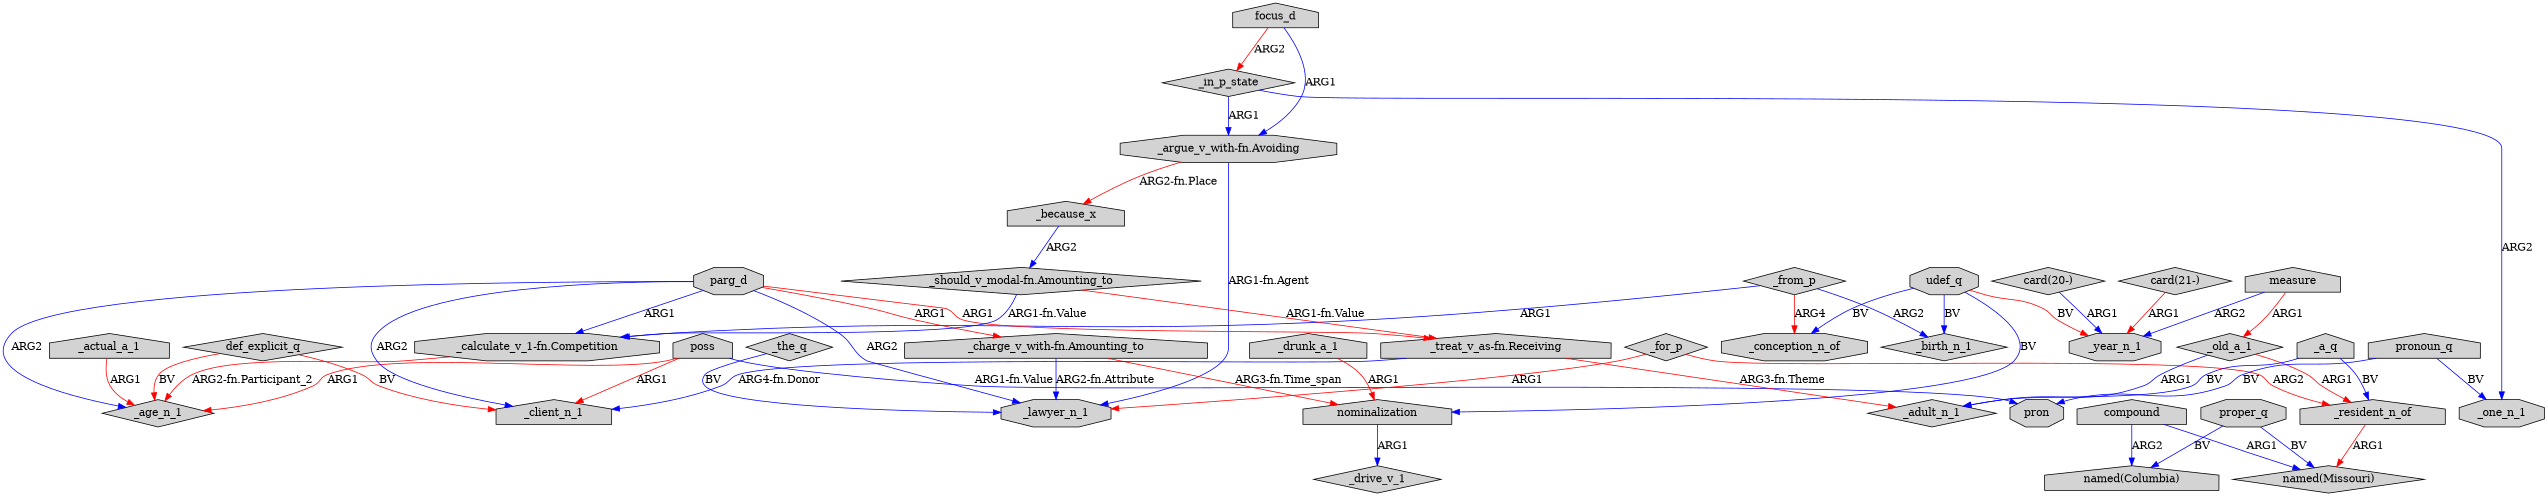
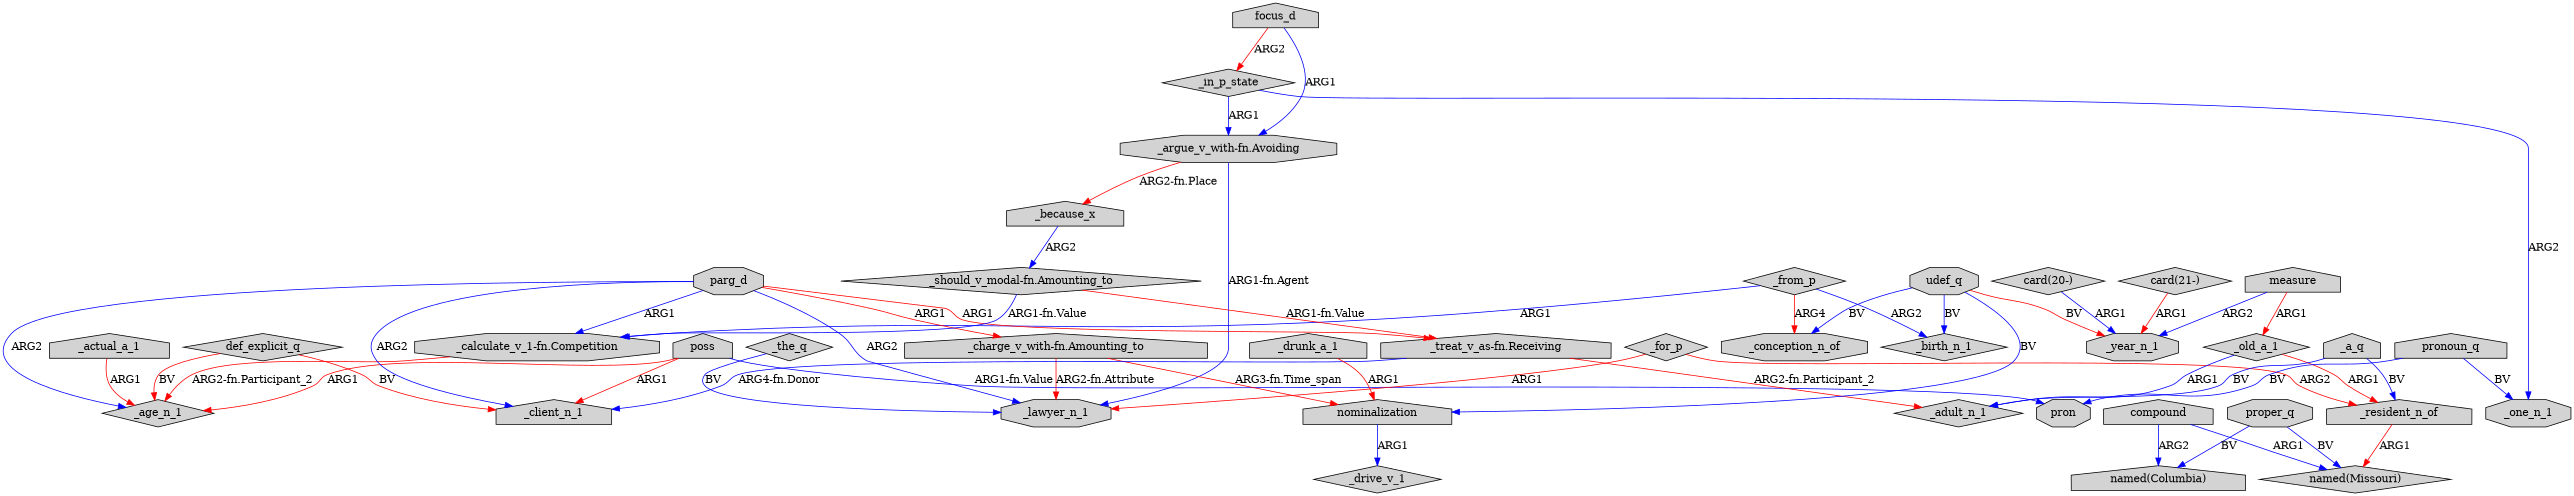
(1056, 375) -> (1056, 375)
(1782, 380) -> (1815, 380)
